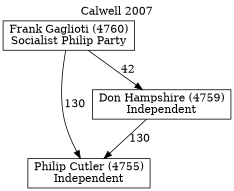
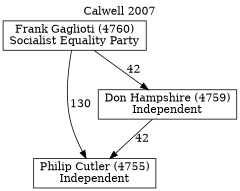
(69, 36) -> (75, 36)
(140, 139) -> (142, 139)
